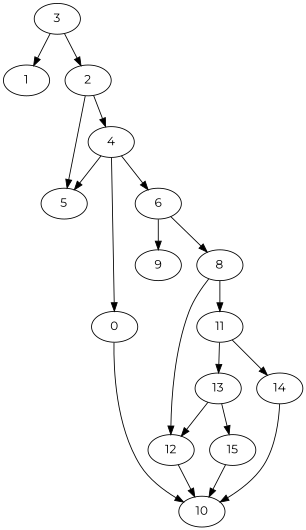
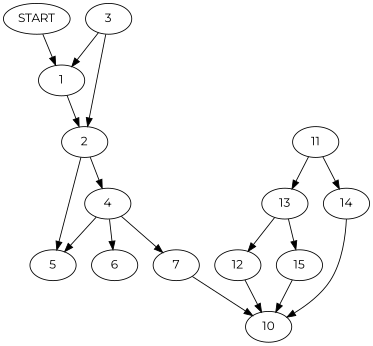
none -> (37, 19)
none -> (72, 107)
(158, 265) -> none
(220, 265) -> none
(115, 327) -> (176, 265)
